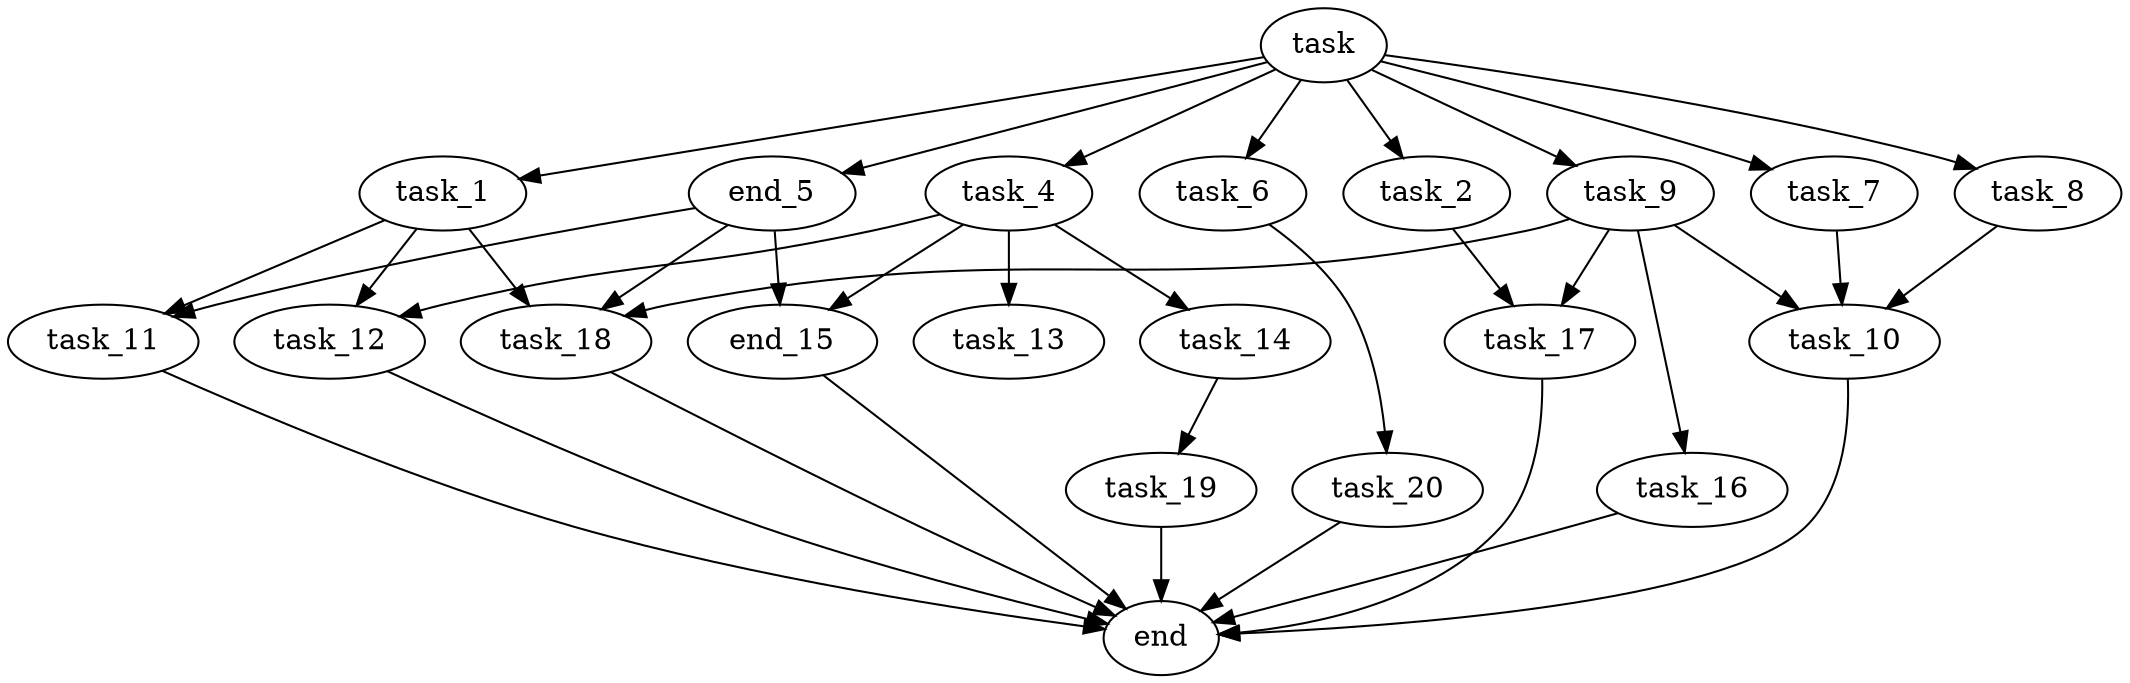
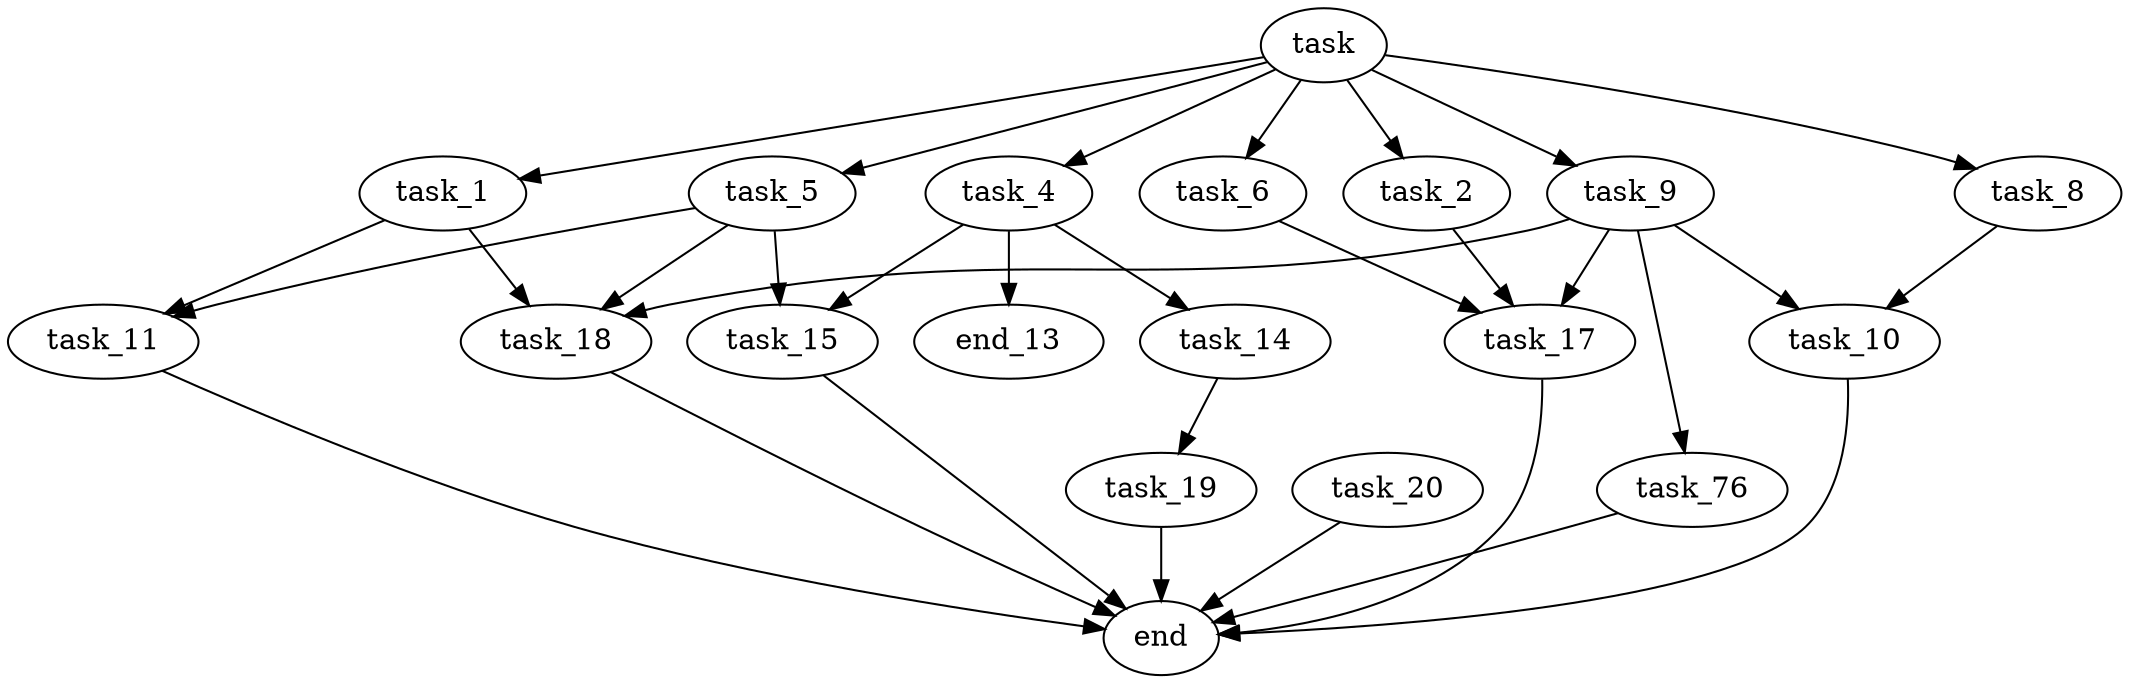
(772, 193) -> (772, 193)
(1834, 193) -> none
(1353, 313) -> (1384, 269)
(330, 342) -> none
(782, 342) -> (782, 342)
(1009, 342) -> (1009, 342)
(1692, 490) -> (1692, 490)
